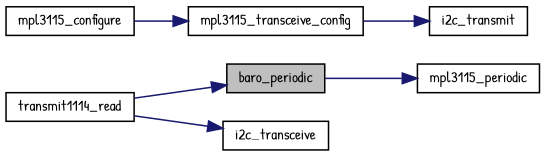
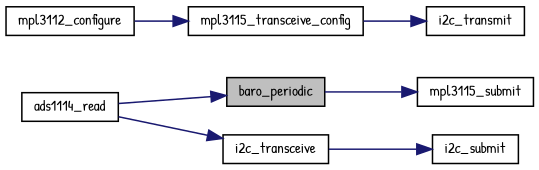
(70, 21) -> (70, 21)
(478, 78) -> (475, 92)
(70, 107) -> (70, 107)
none -> (475, 149)
